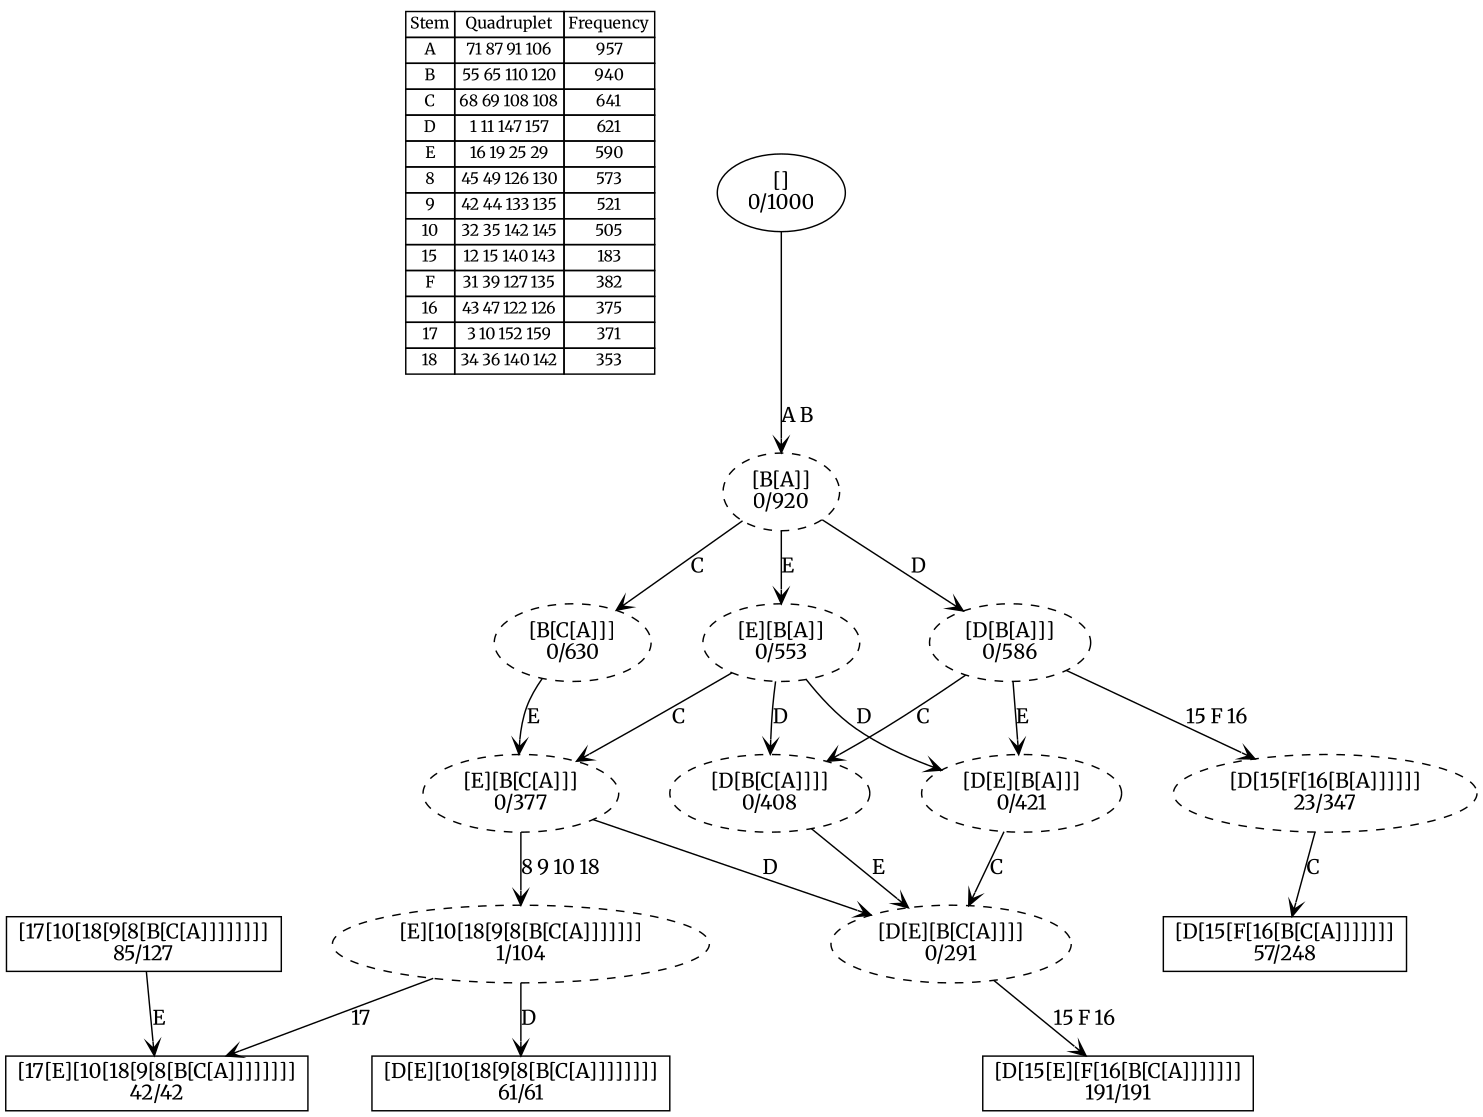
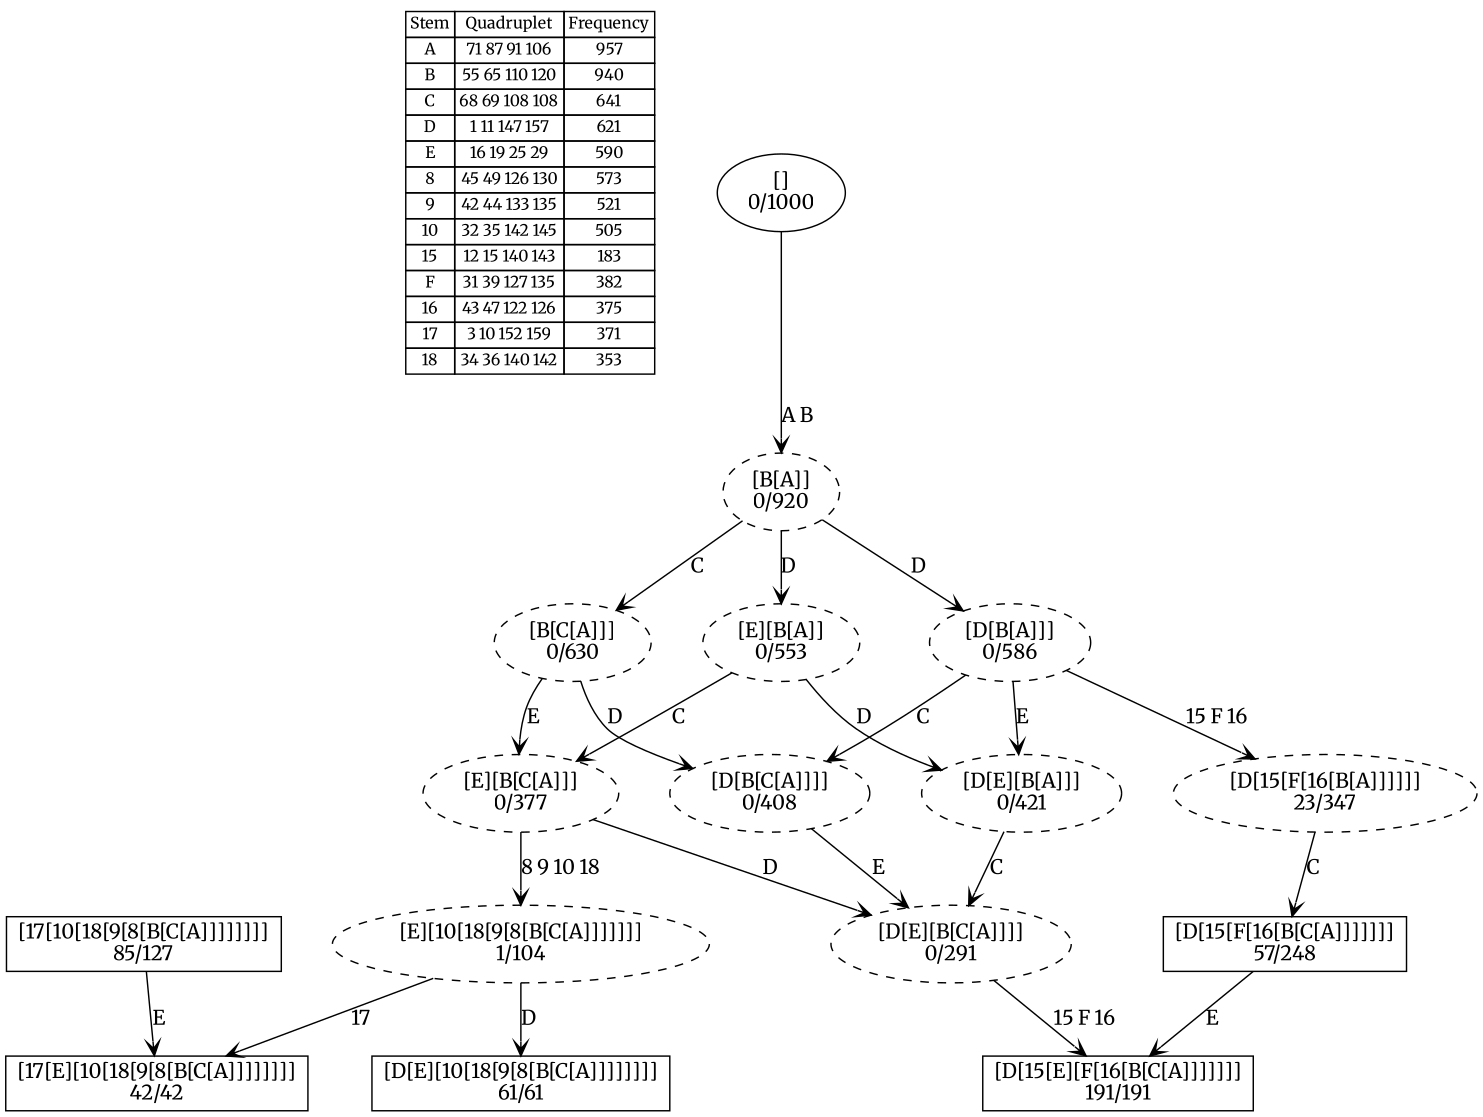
(791, 567) -> (791, 567)
(772, 710) -> (609, 730)
none -> (1207, 1009)
